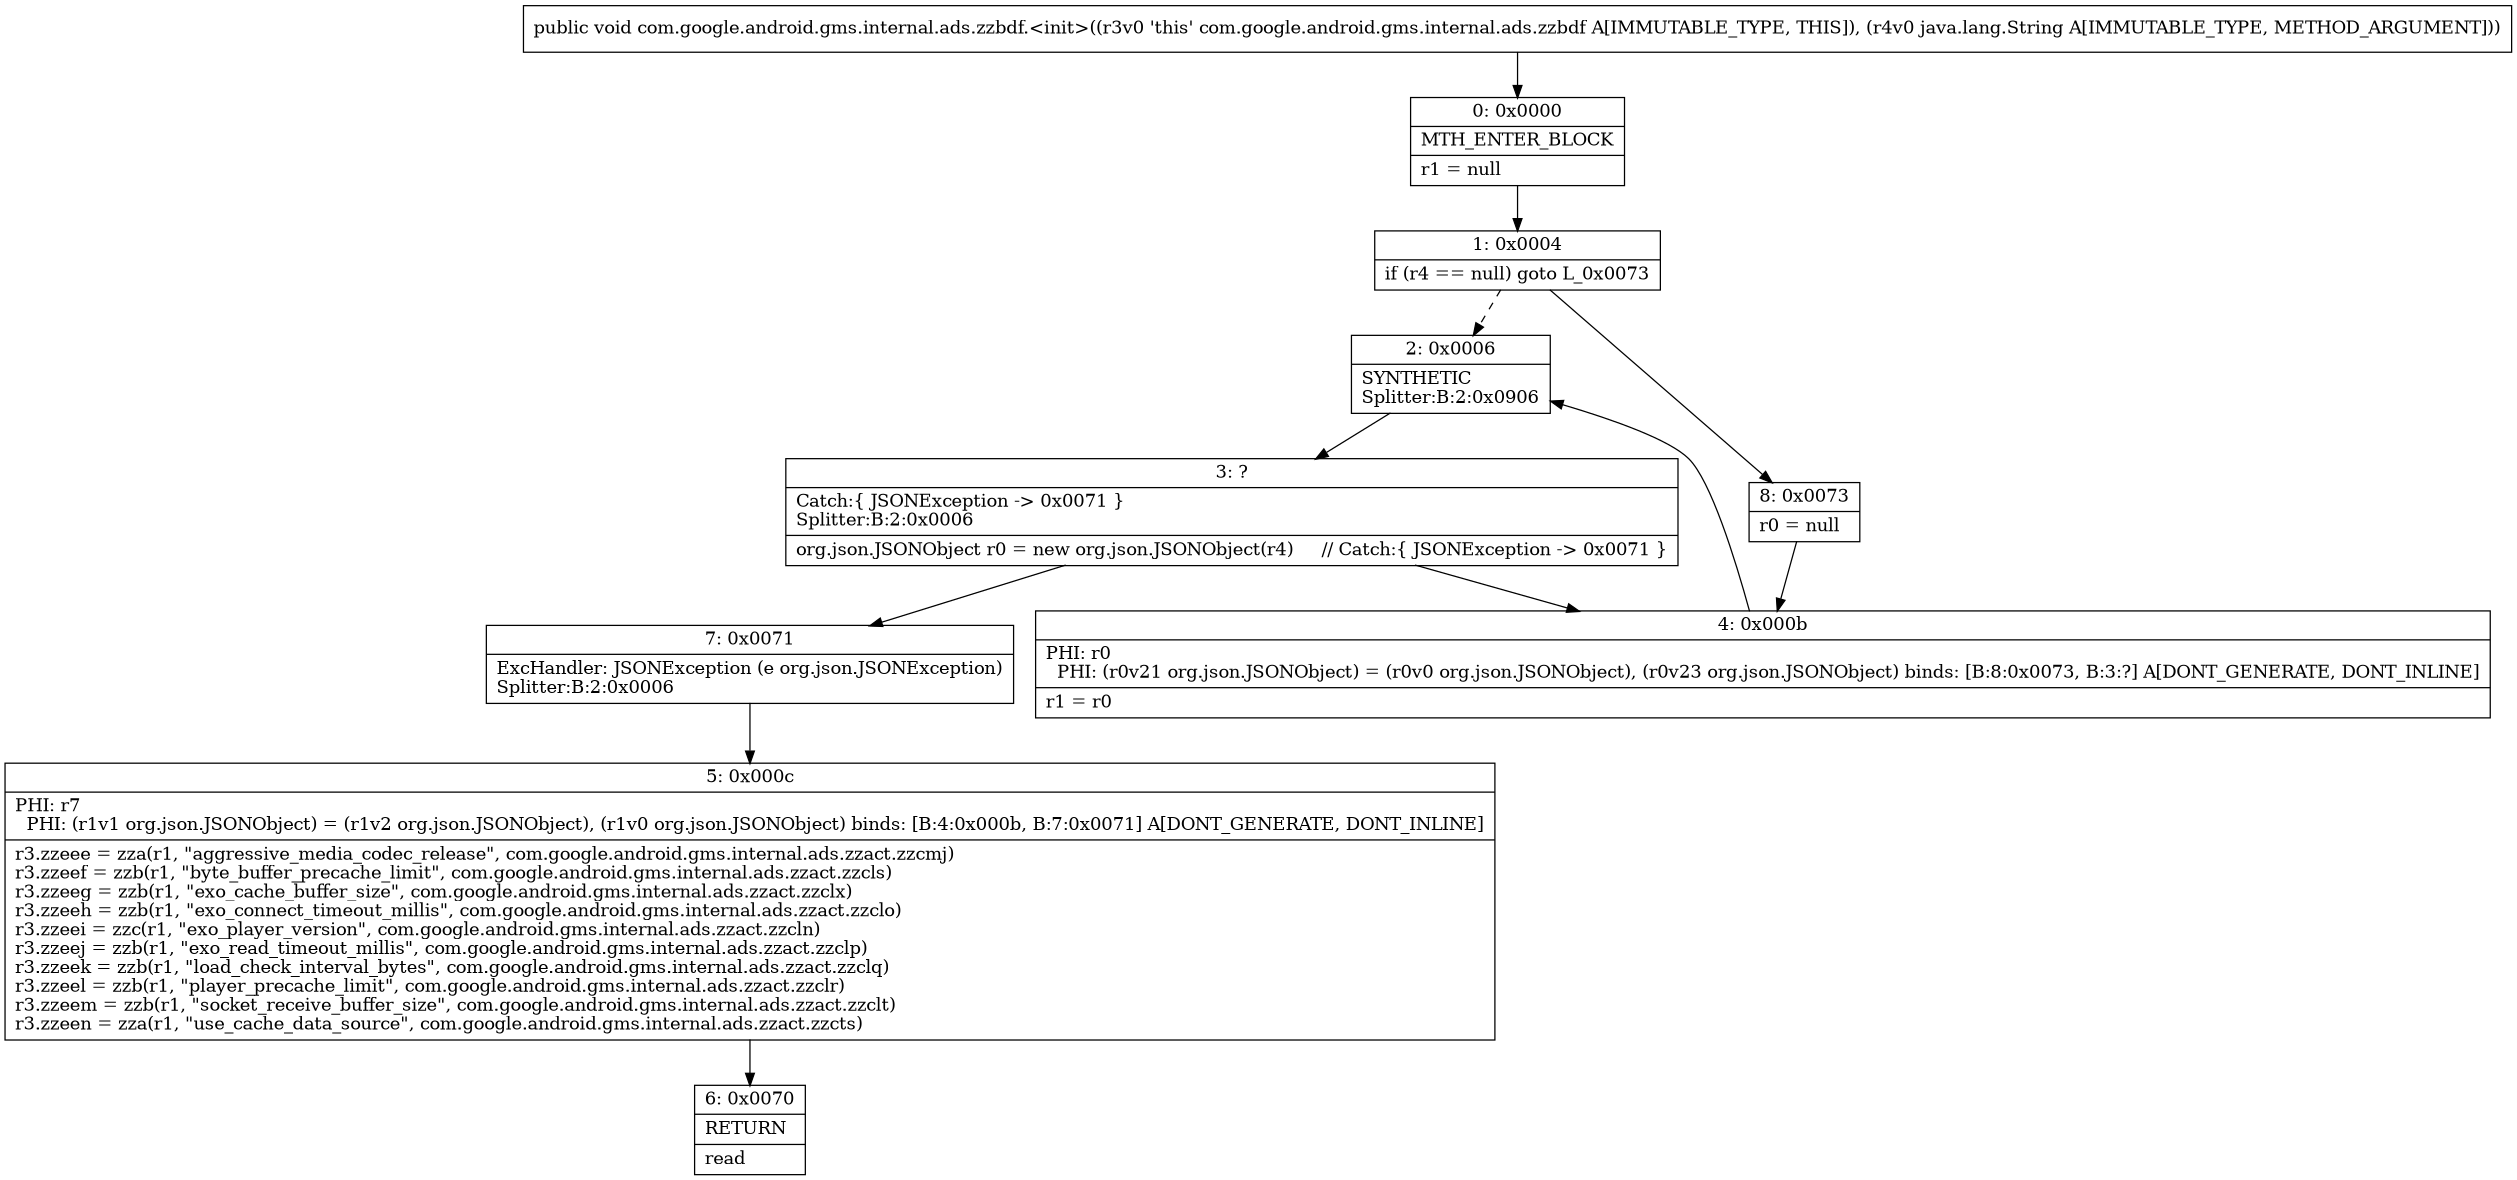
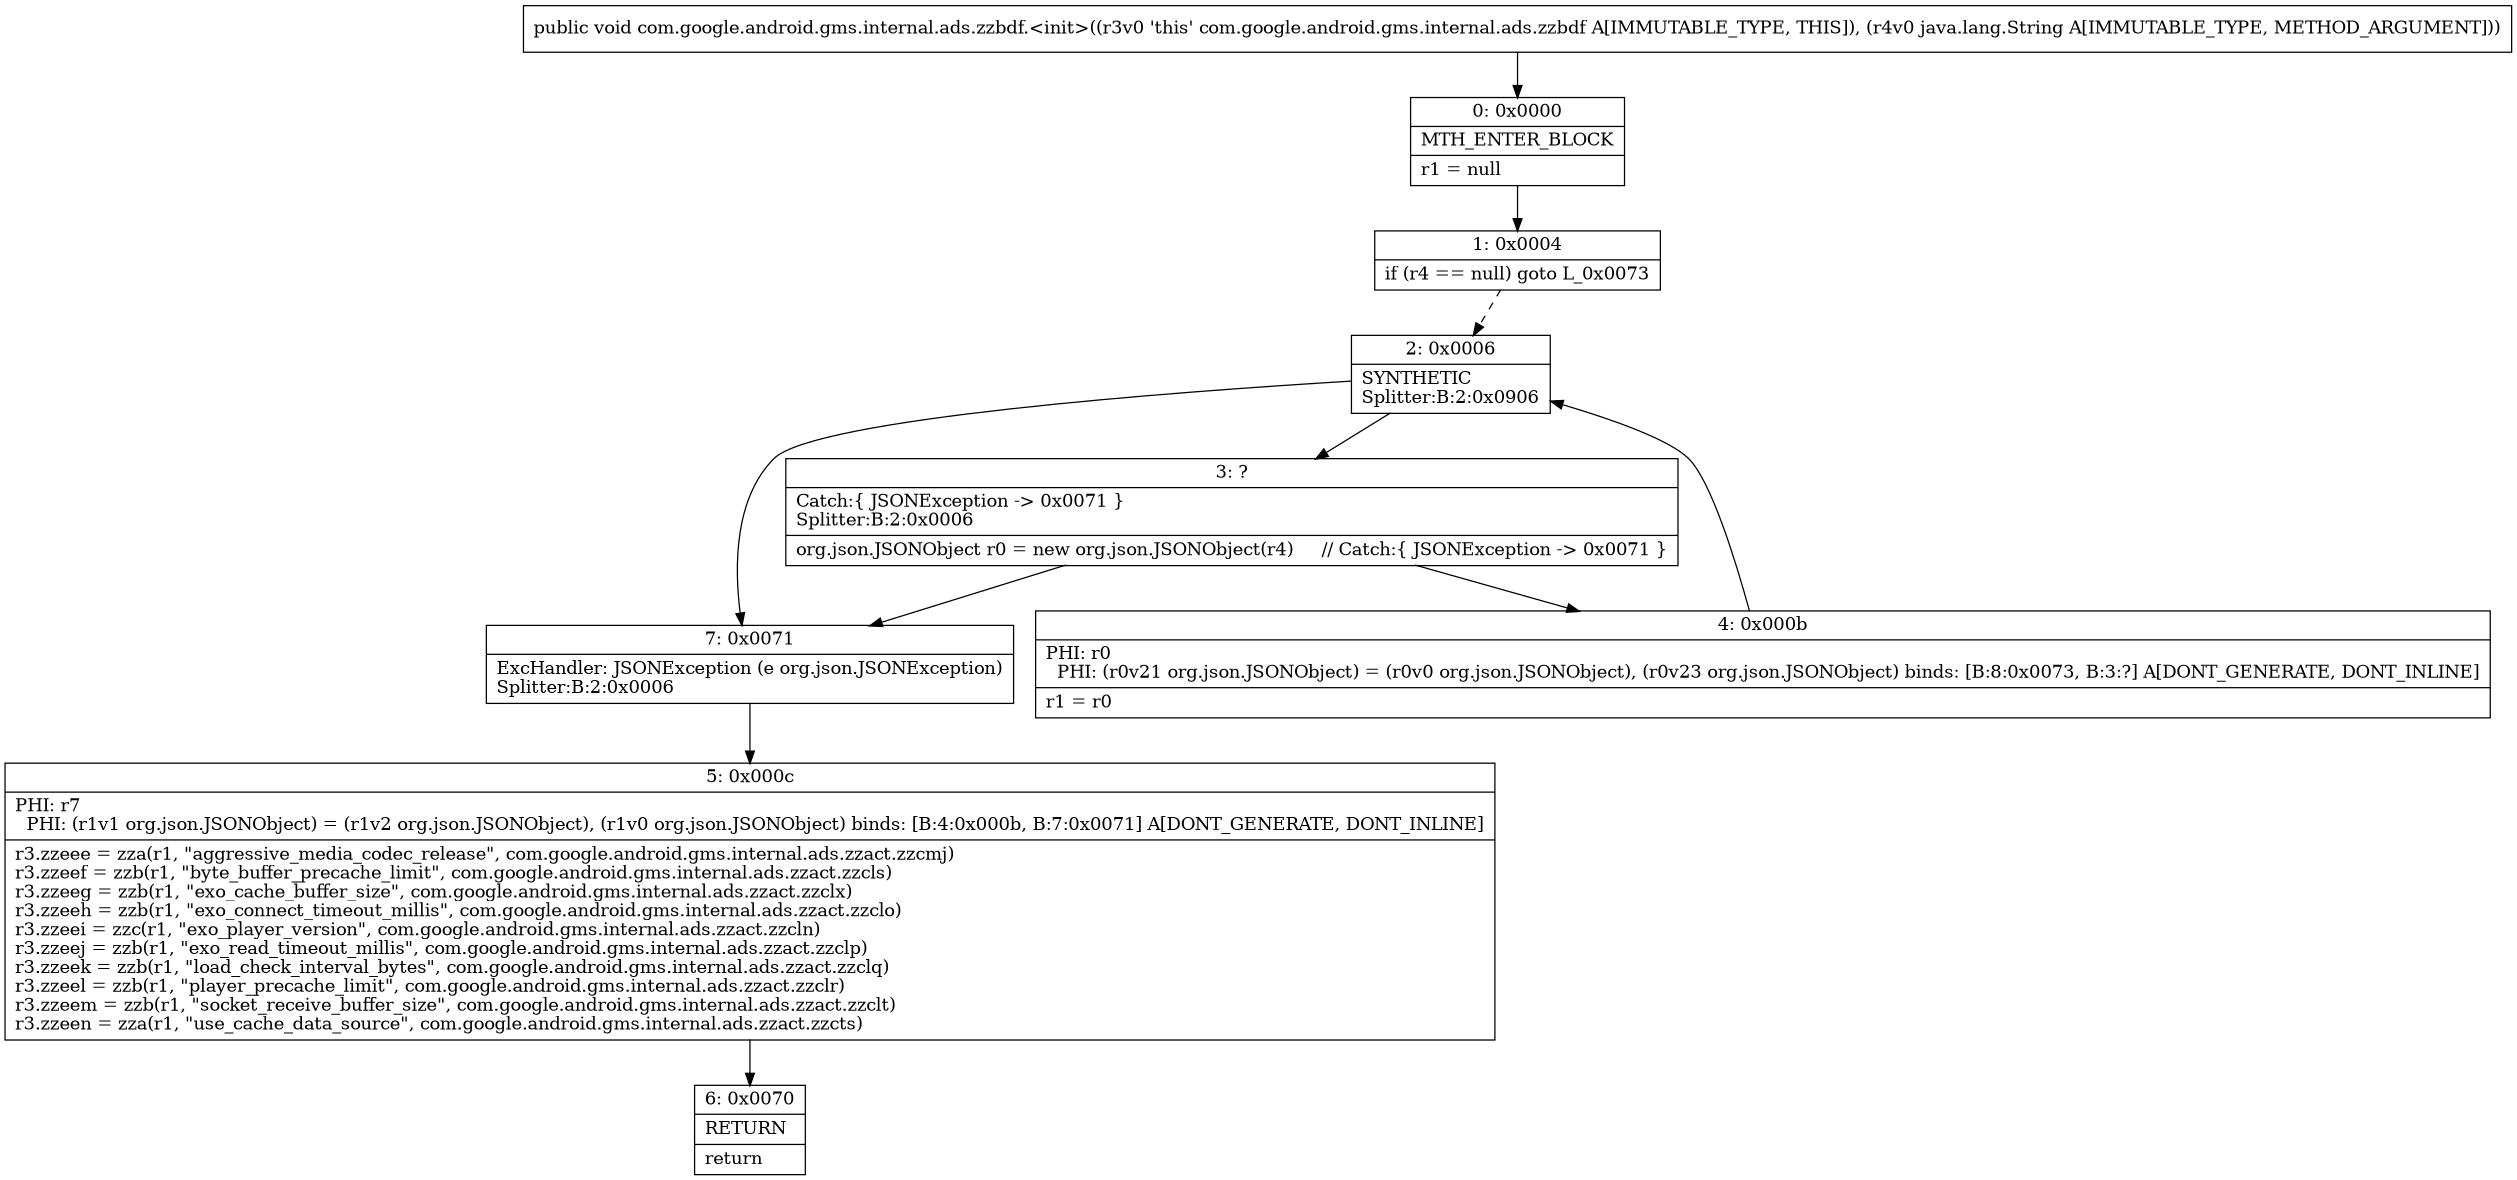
none -> (978, 413)
(1804, 512) -> none
(725, 1159) -> (734, 1159)
